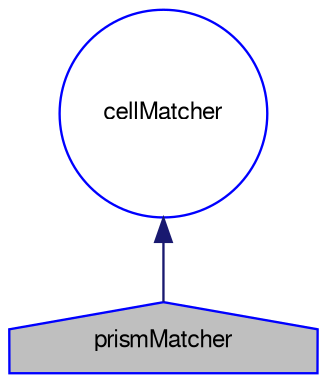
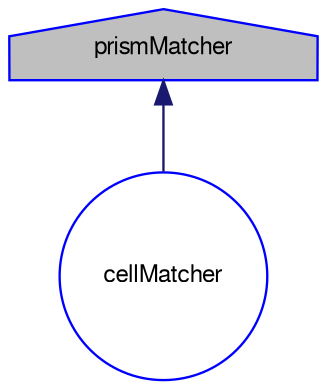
(163, 272) -> (163, 138)
